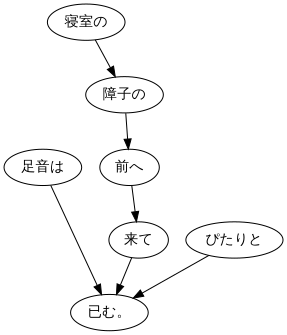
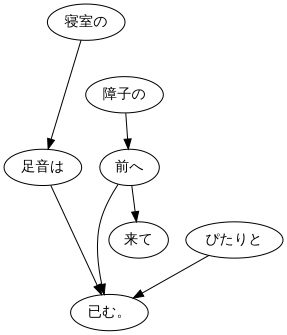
(103, 54) -> (66, 90)
(126, 271) -> (98, 232)
